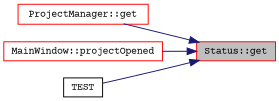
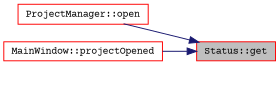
(83, 14) -> (83, 14)
(83, 87) -> none
